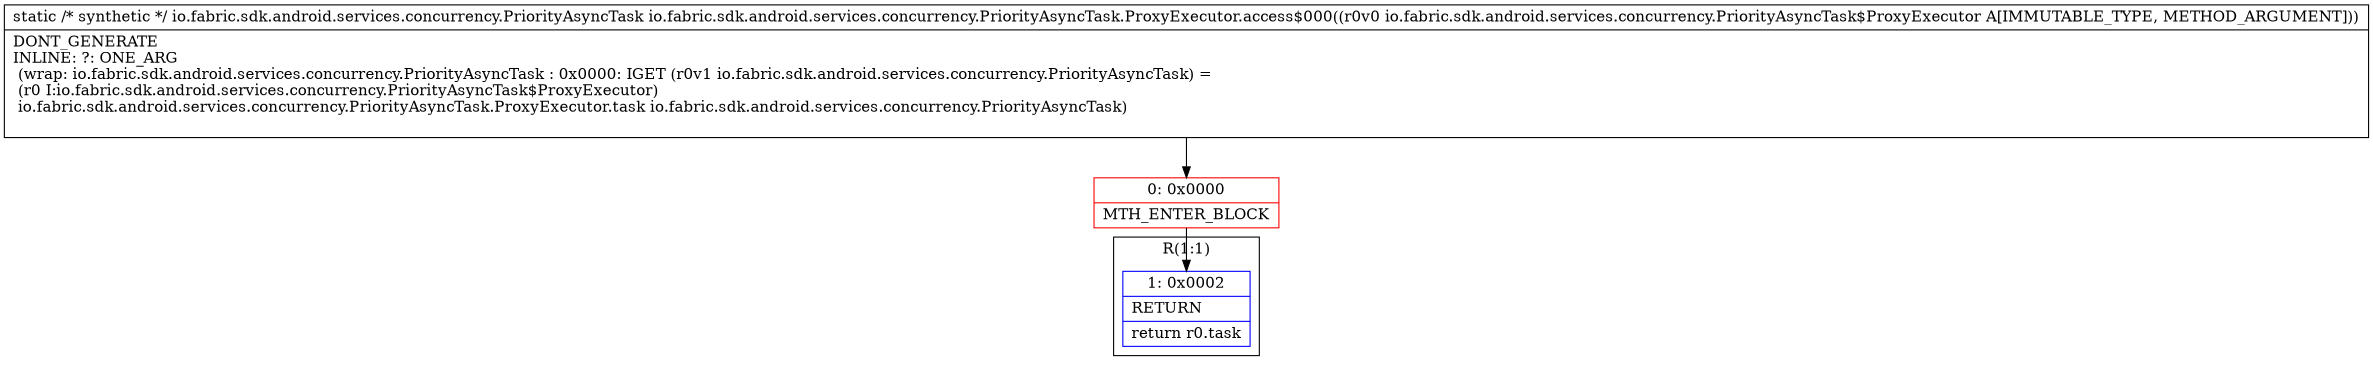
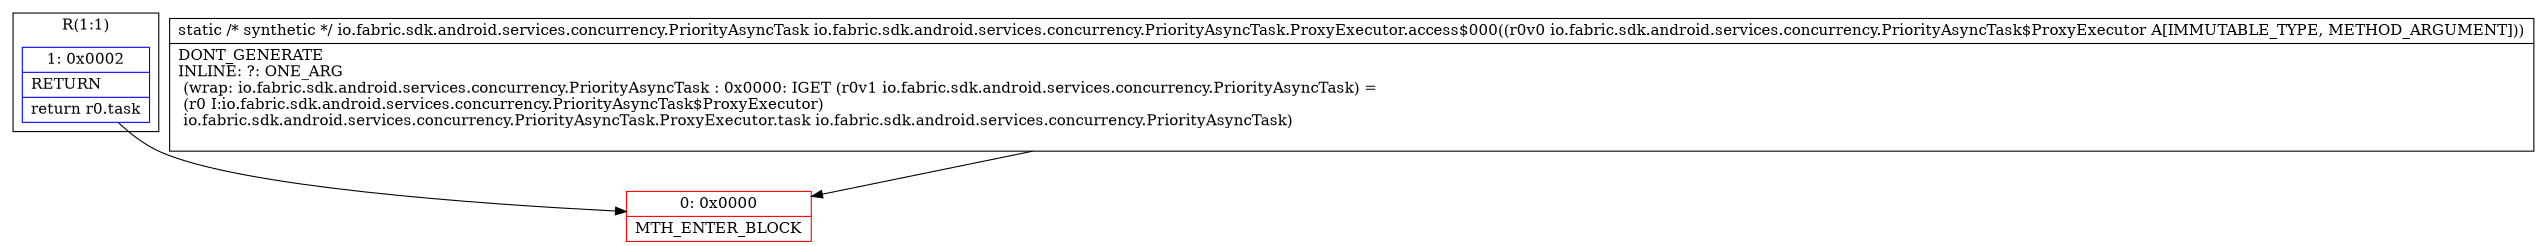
(1186, 244) -> (360, 191)
